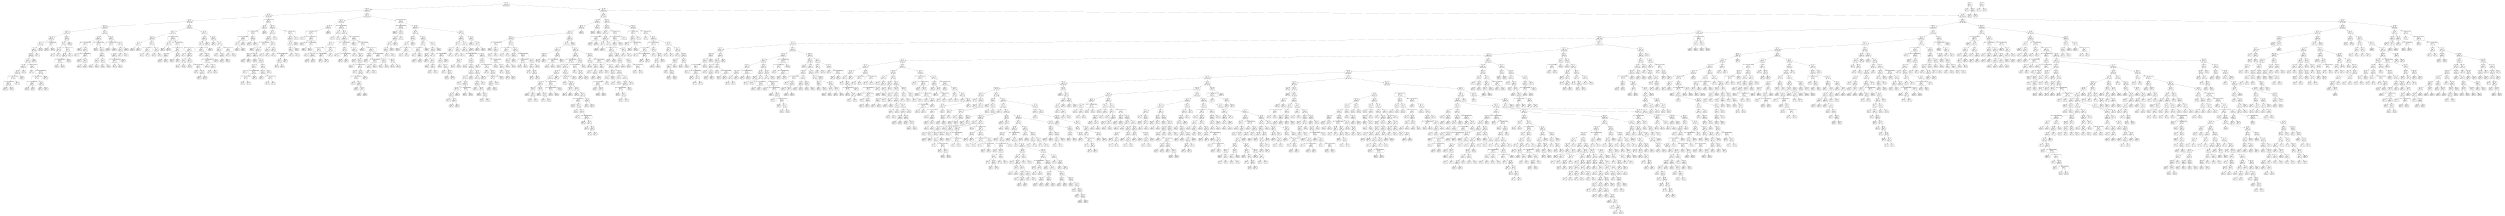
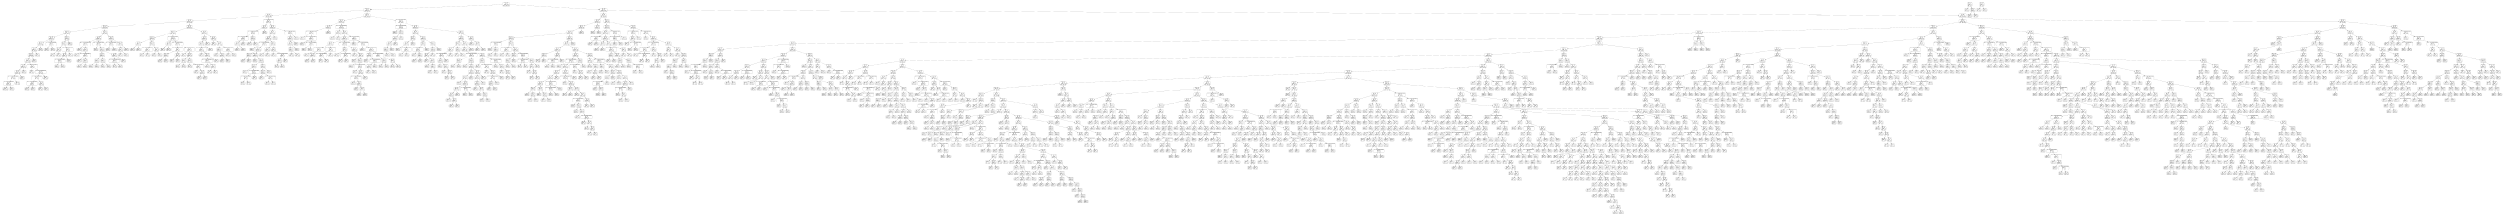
none -> (1387, 89)
